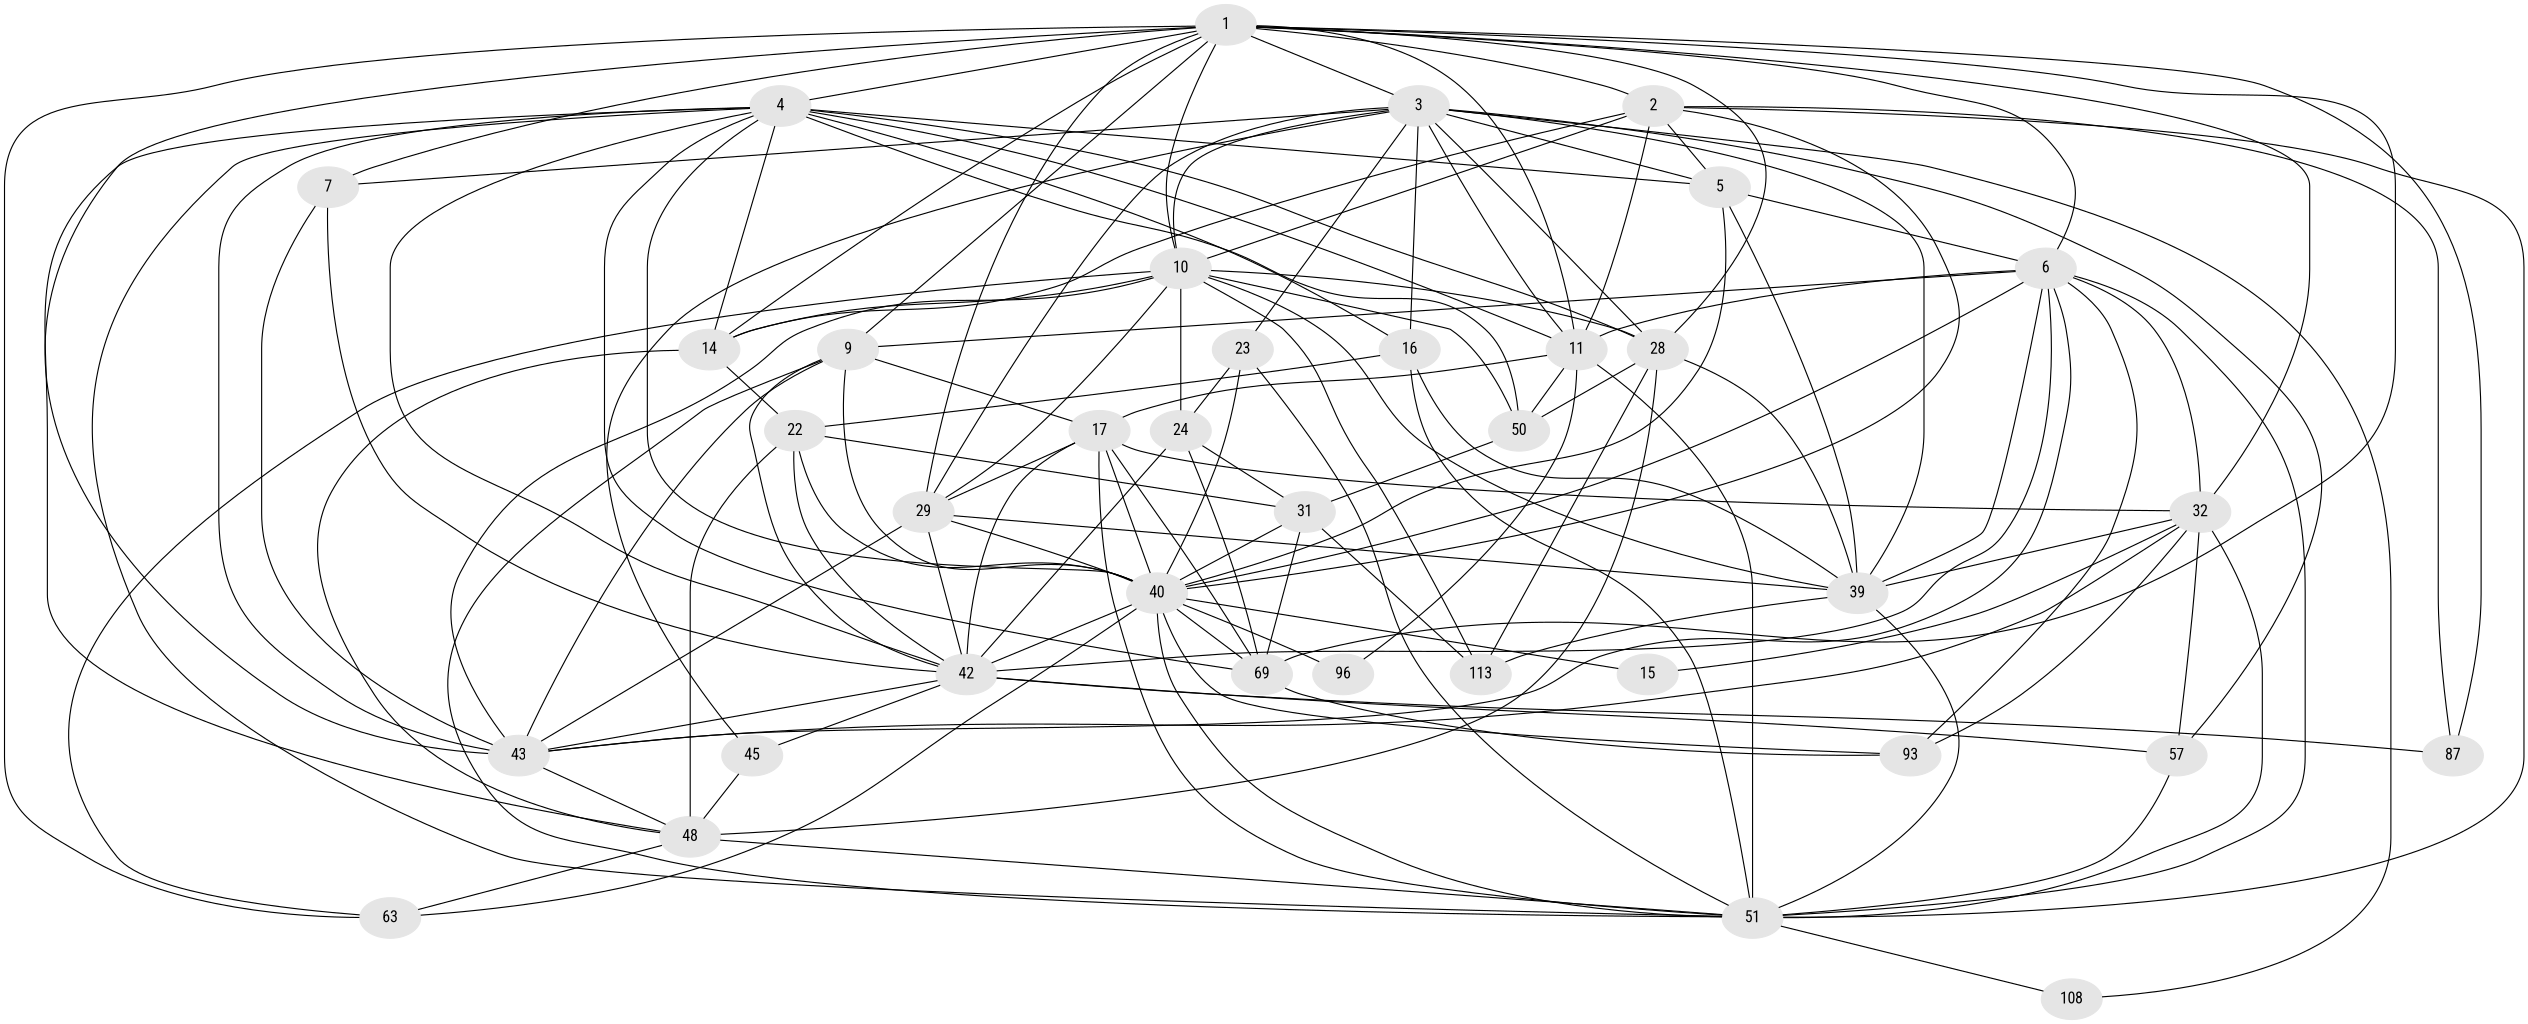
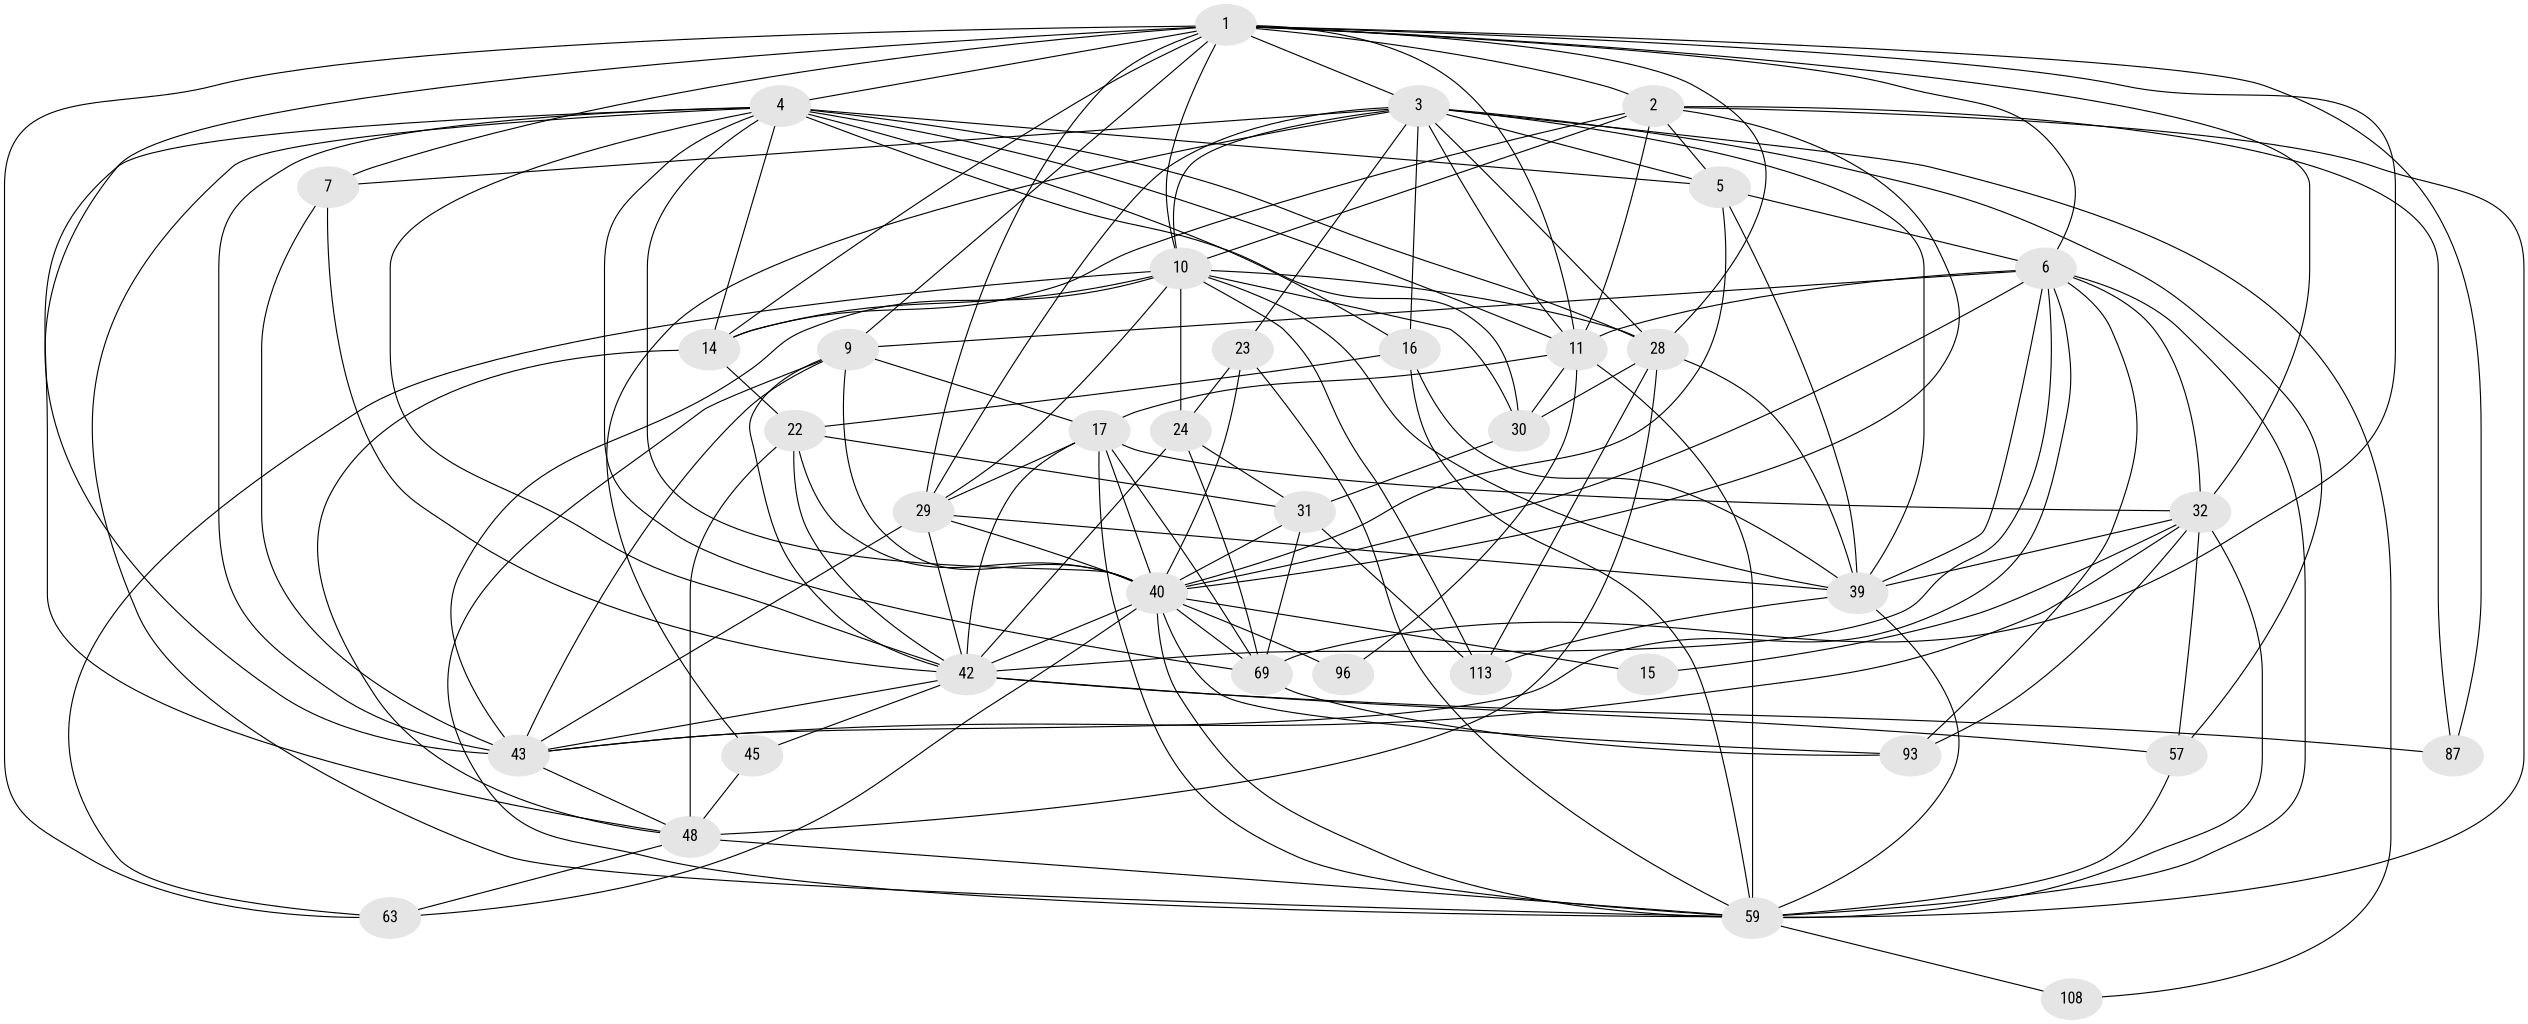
(1519, 431) -> (1519, 431)
(1753, 918) -> (1753, 918)
